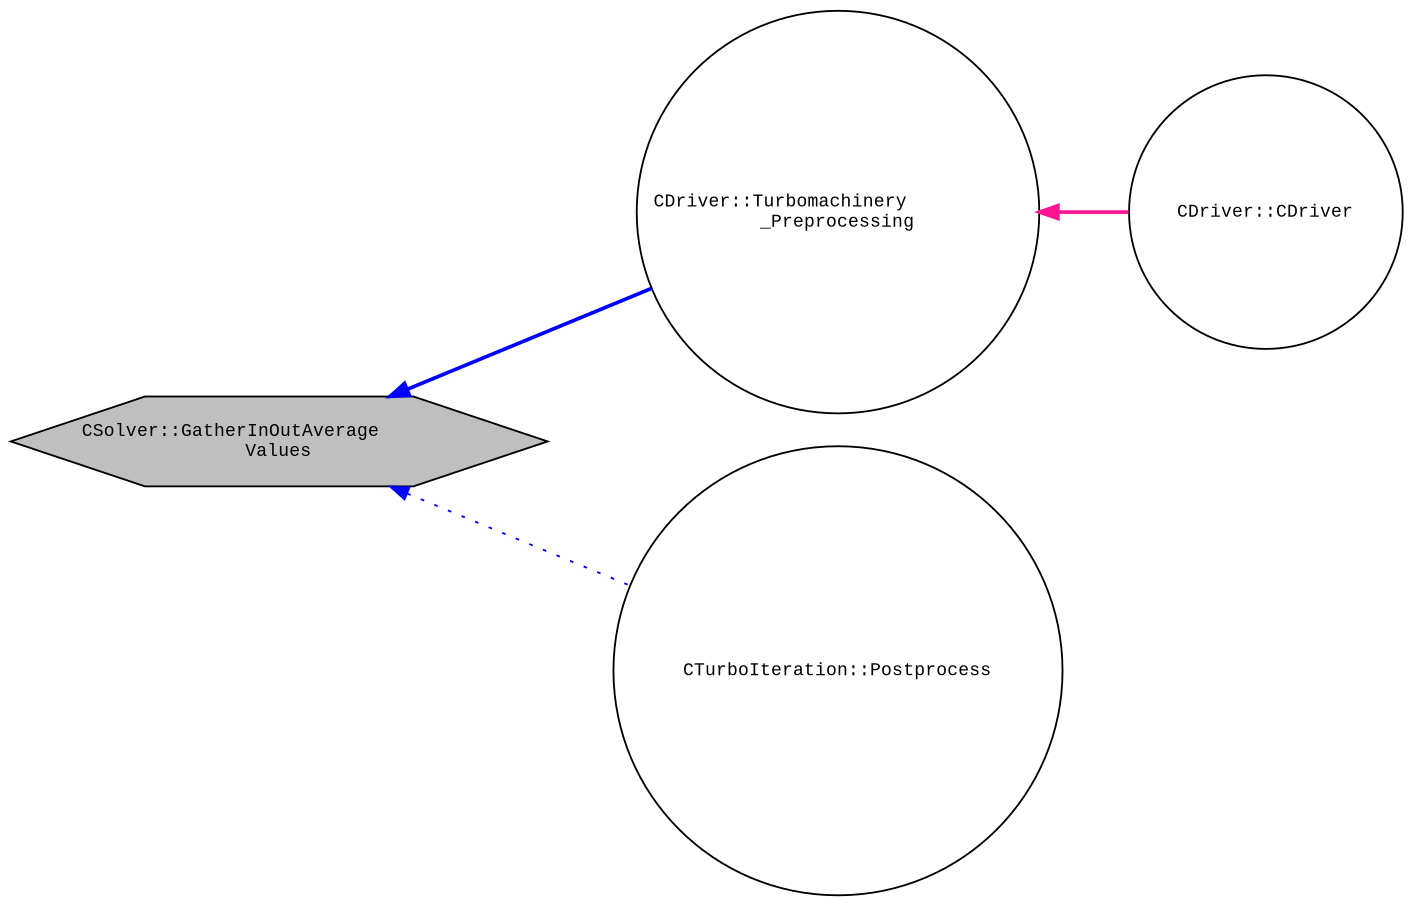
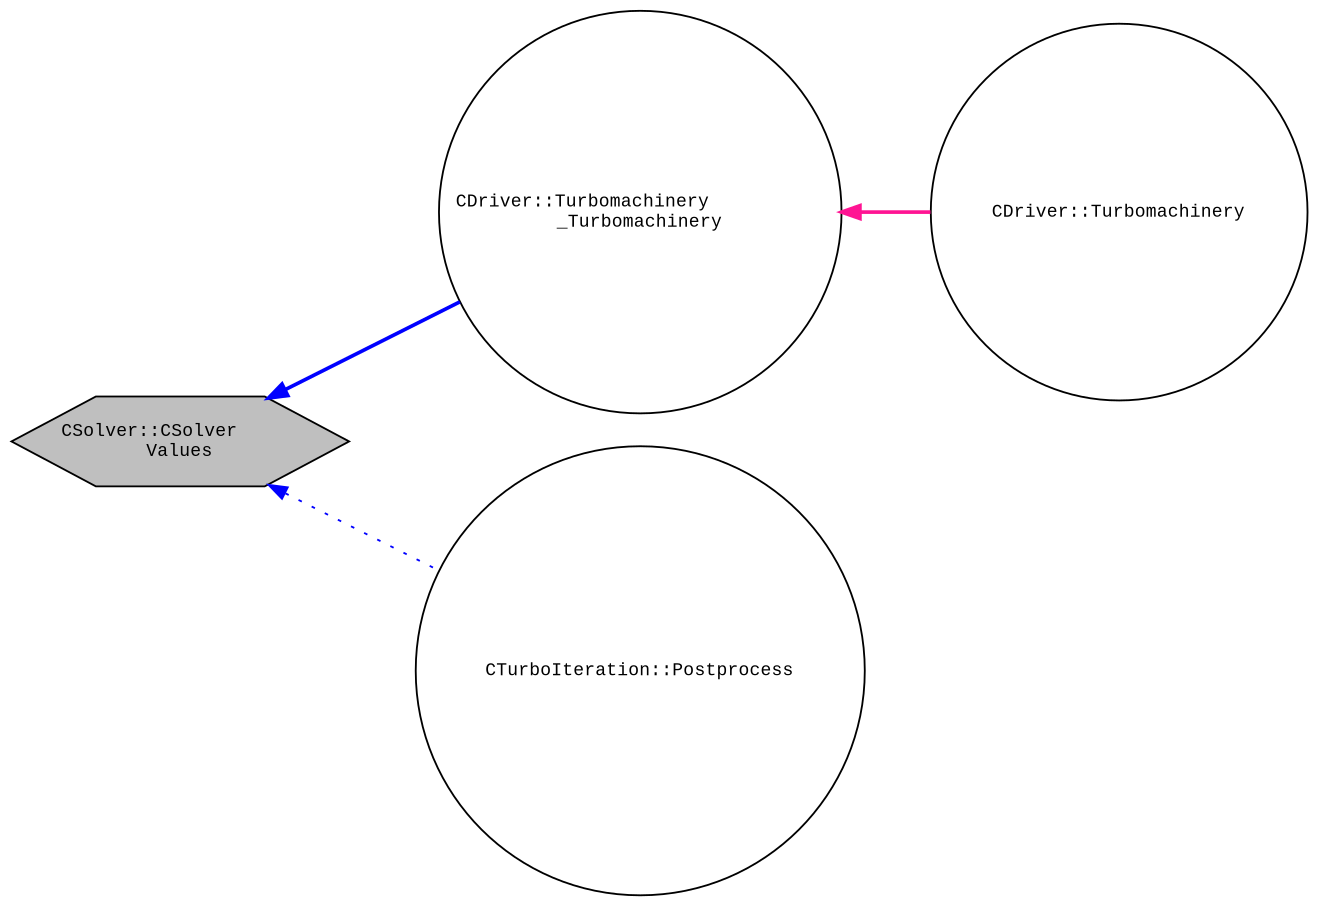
(838, 212) -> (640, 212)
(1266, 212) -> (1119, 212)
(279, 441) -> (180, 441)
